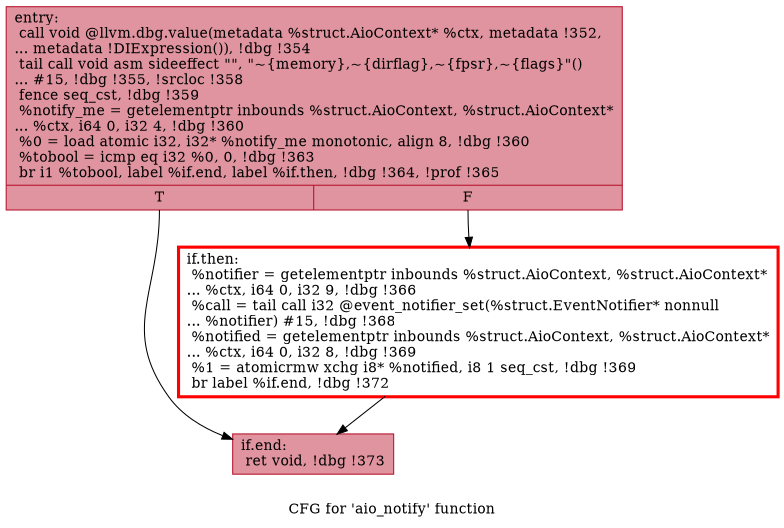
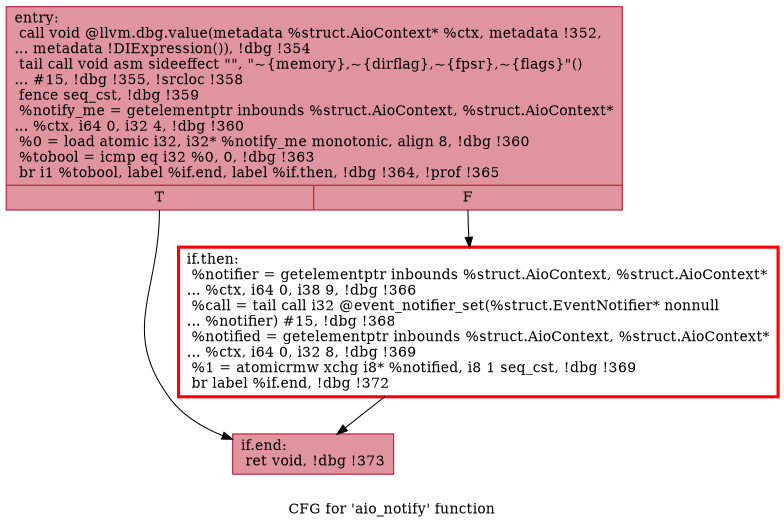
(302, 290) -> (302, 290)
